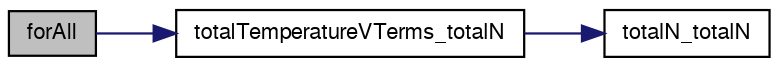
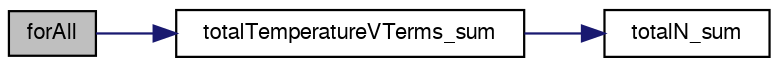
(350, 33) -> (350, 33)
(687, 33) -> (687, 33)
